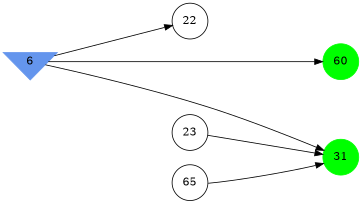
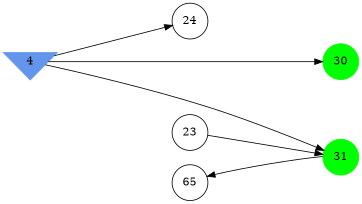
(190, 21) -> (190, 21)
(30, 62) -> (30, 62)
(341, 62) -> (341, 62)
(262, 176) -> (269, 164)
